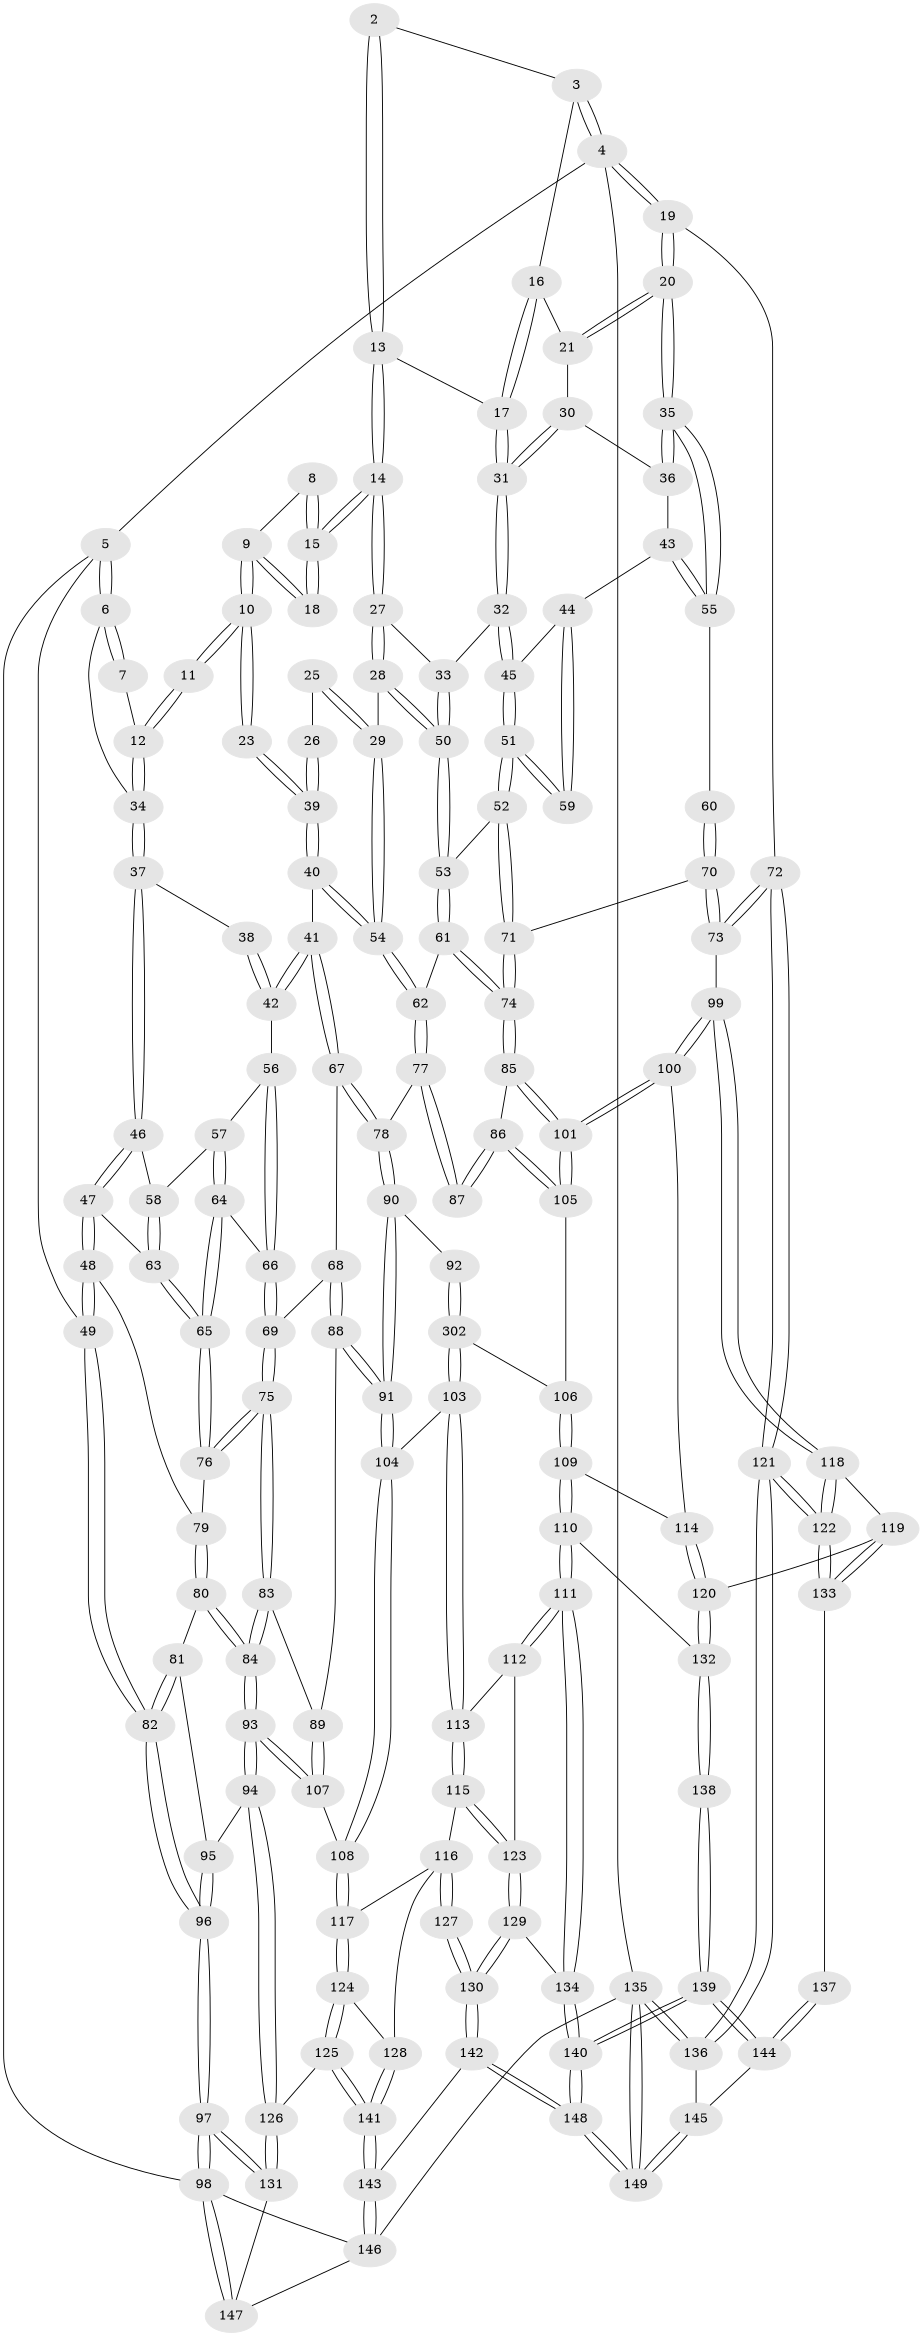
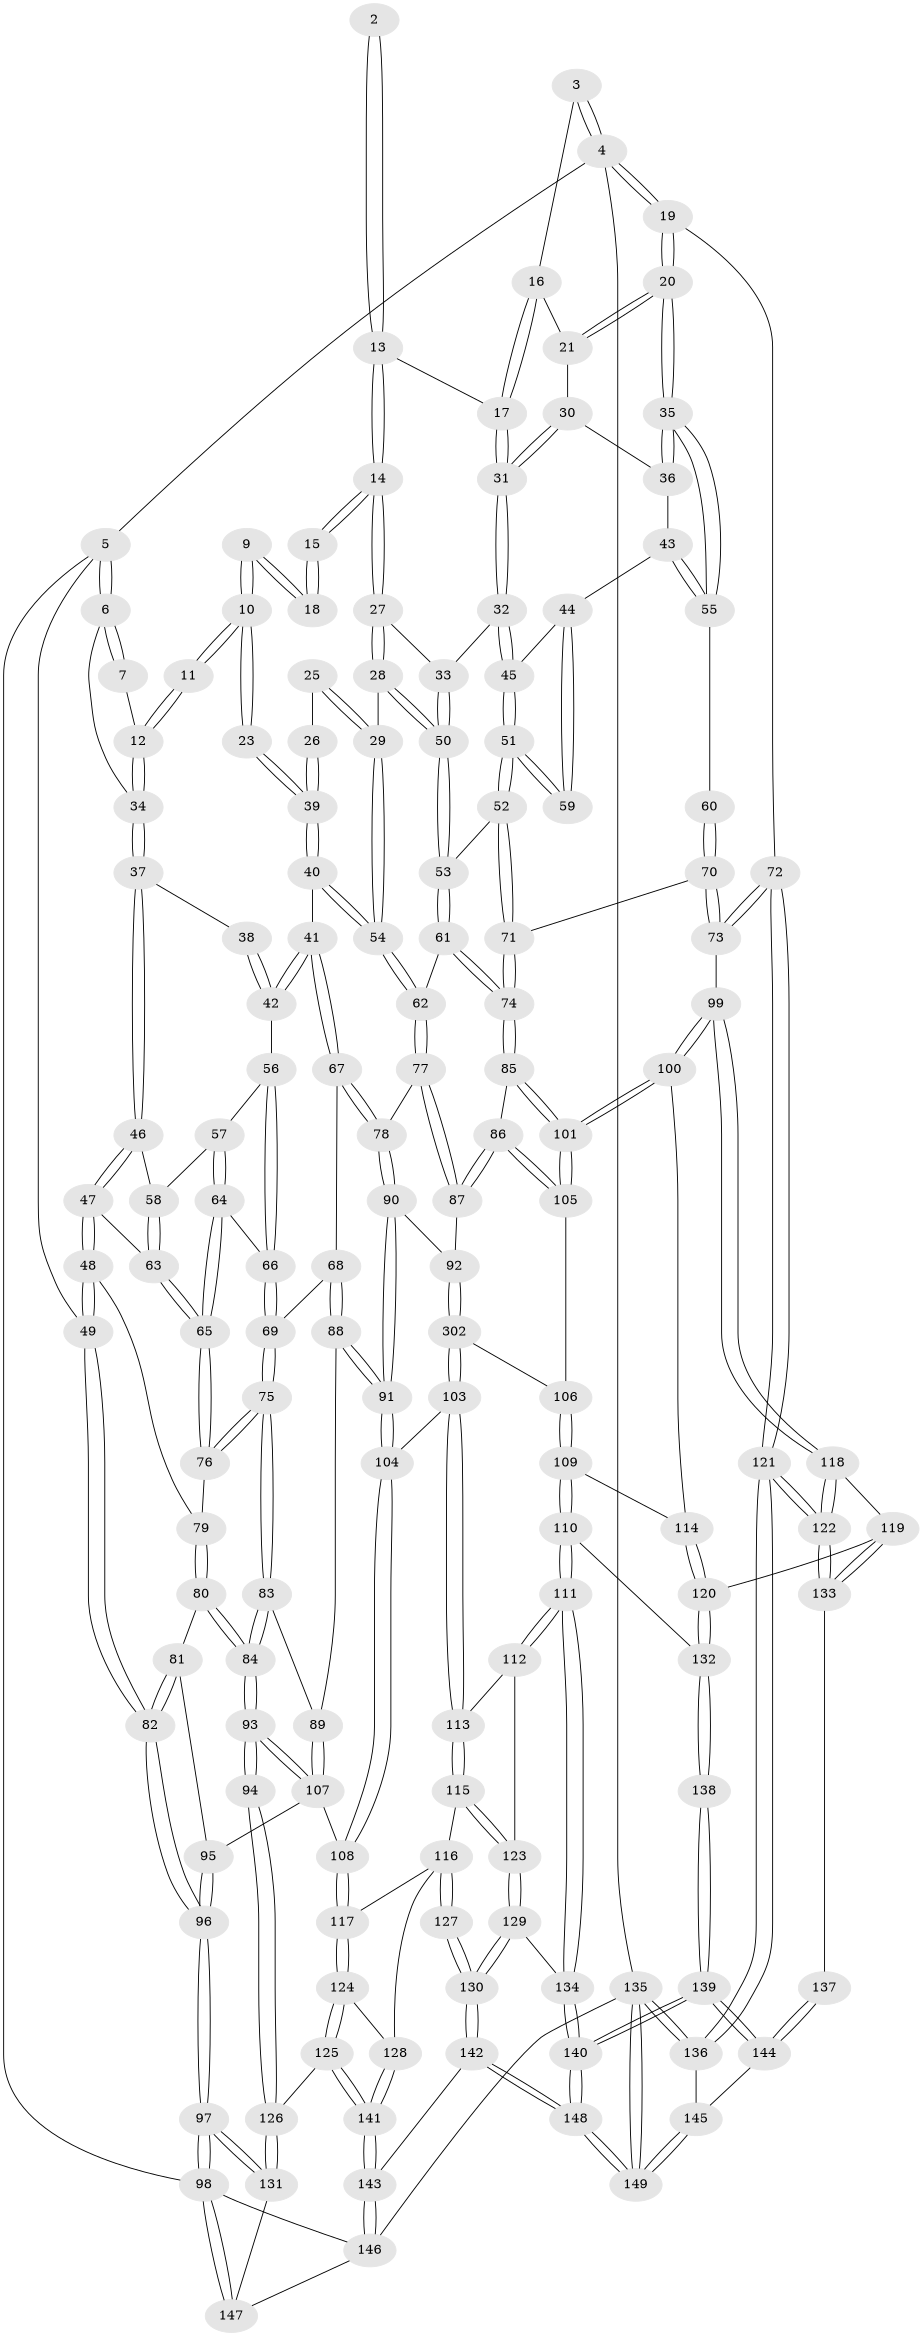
(476, 53) -> none
(313, 479) -> none
none -> (456, 1234)
(230, 1824) -> (268, 1821)
